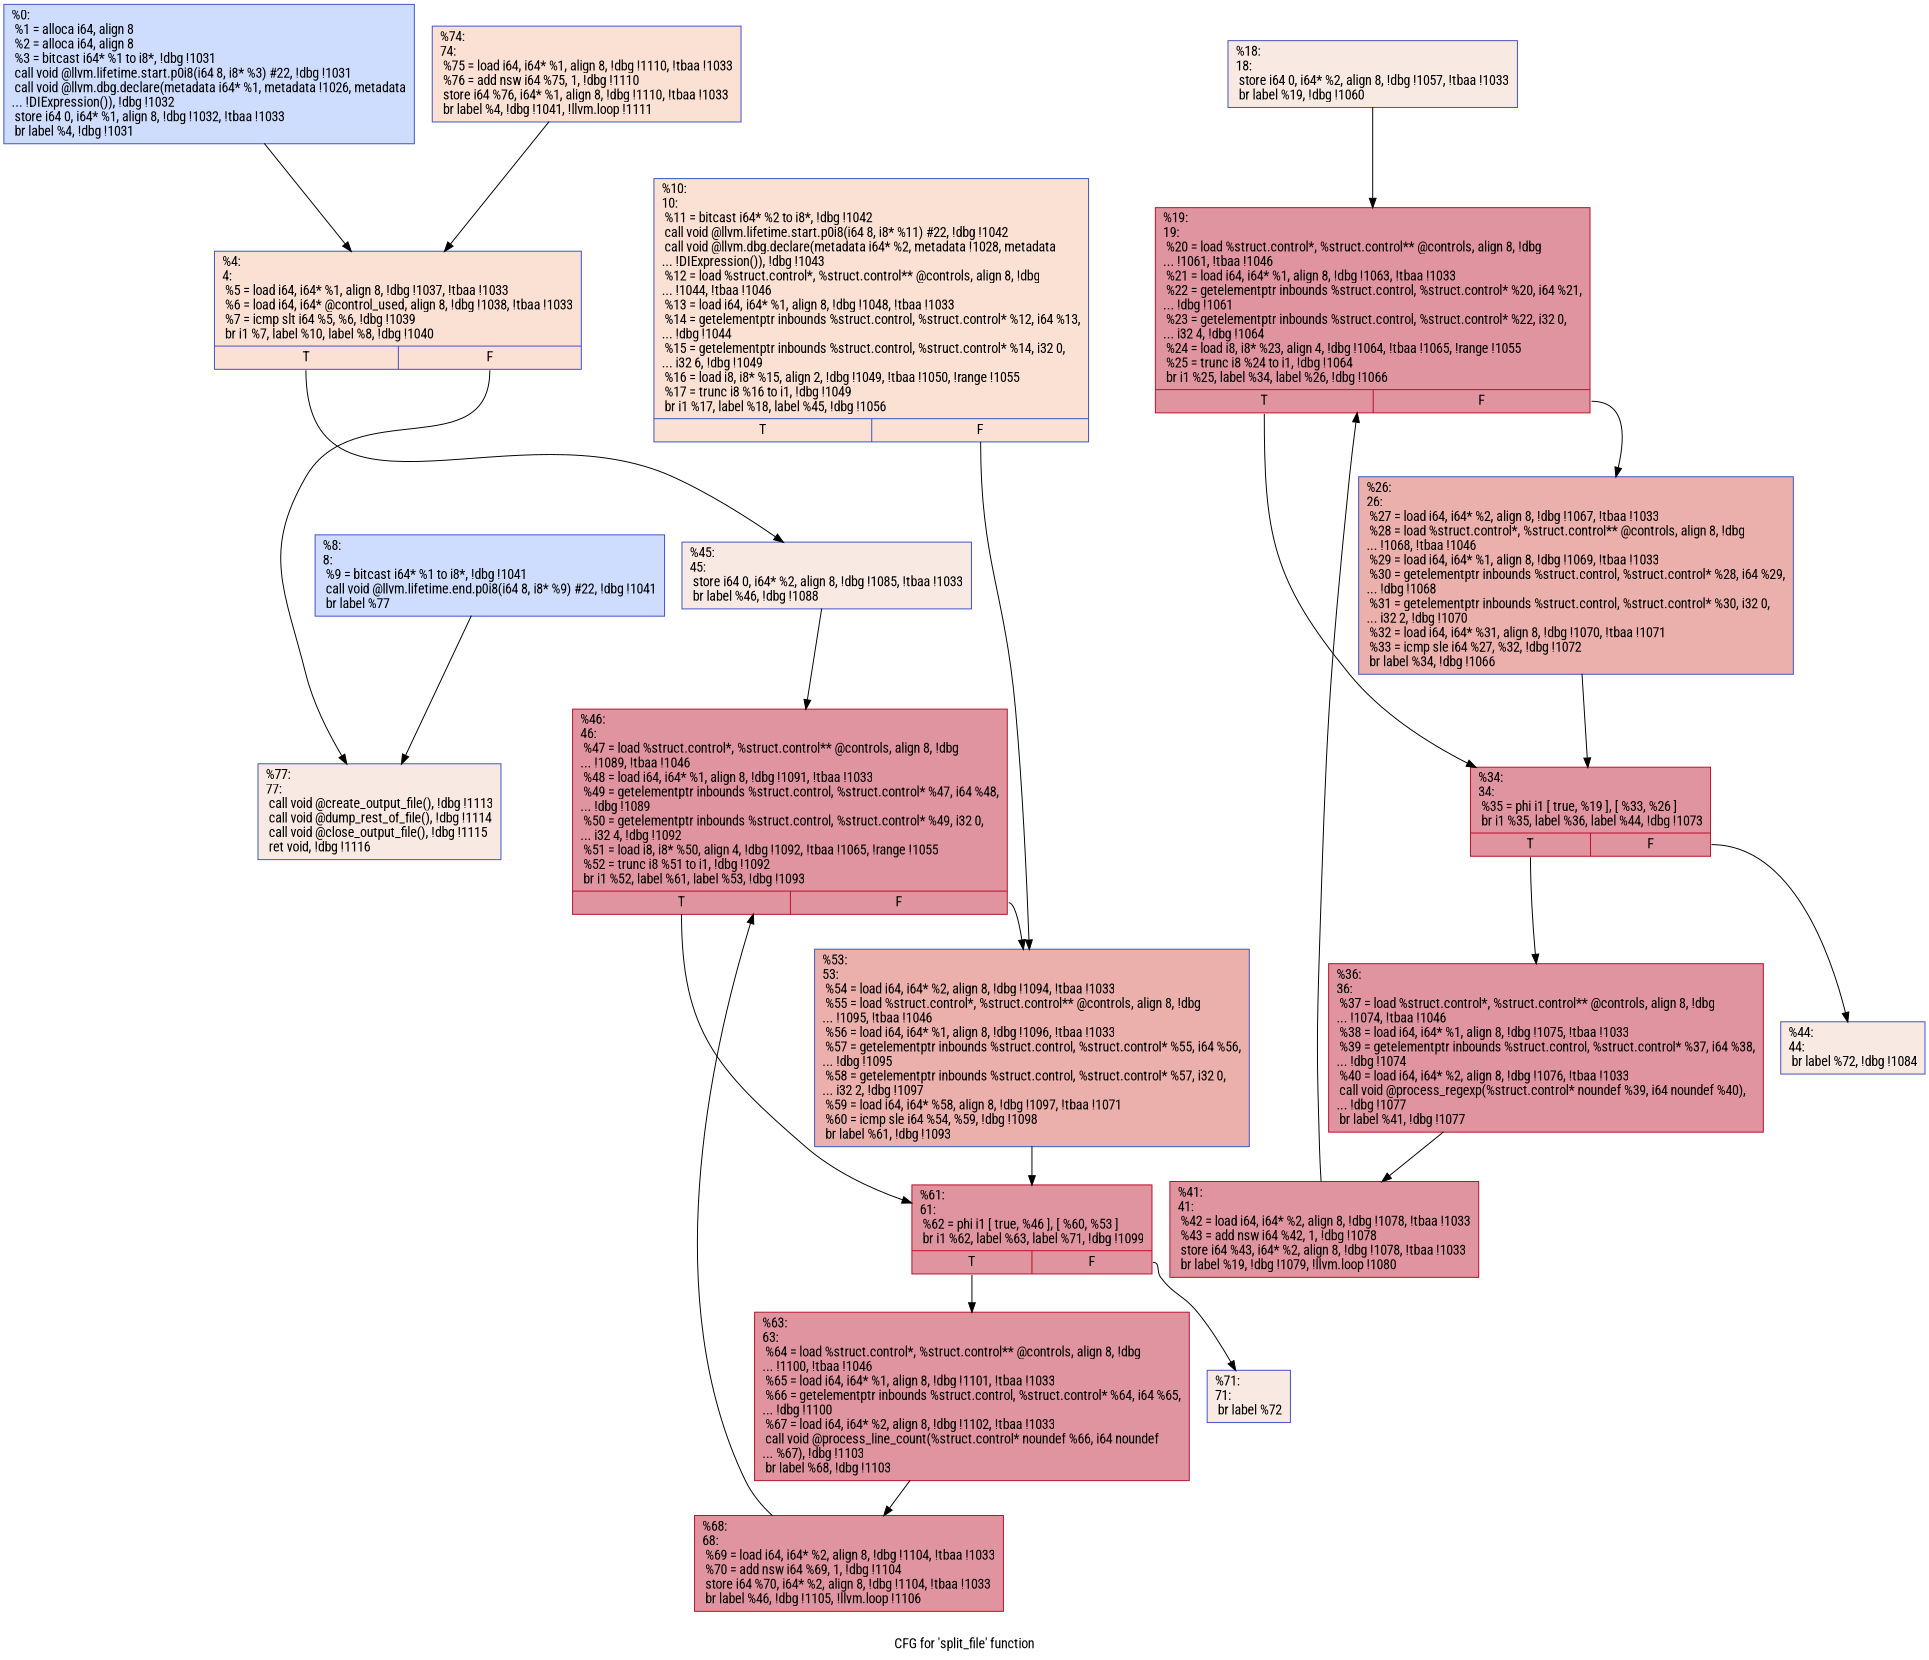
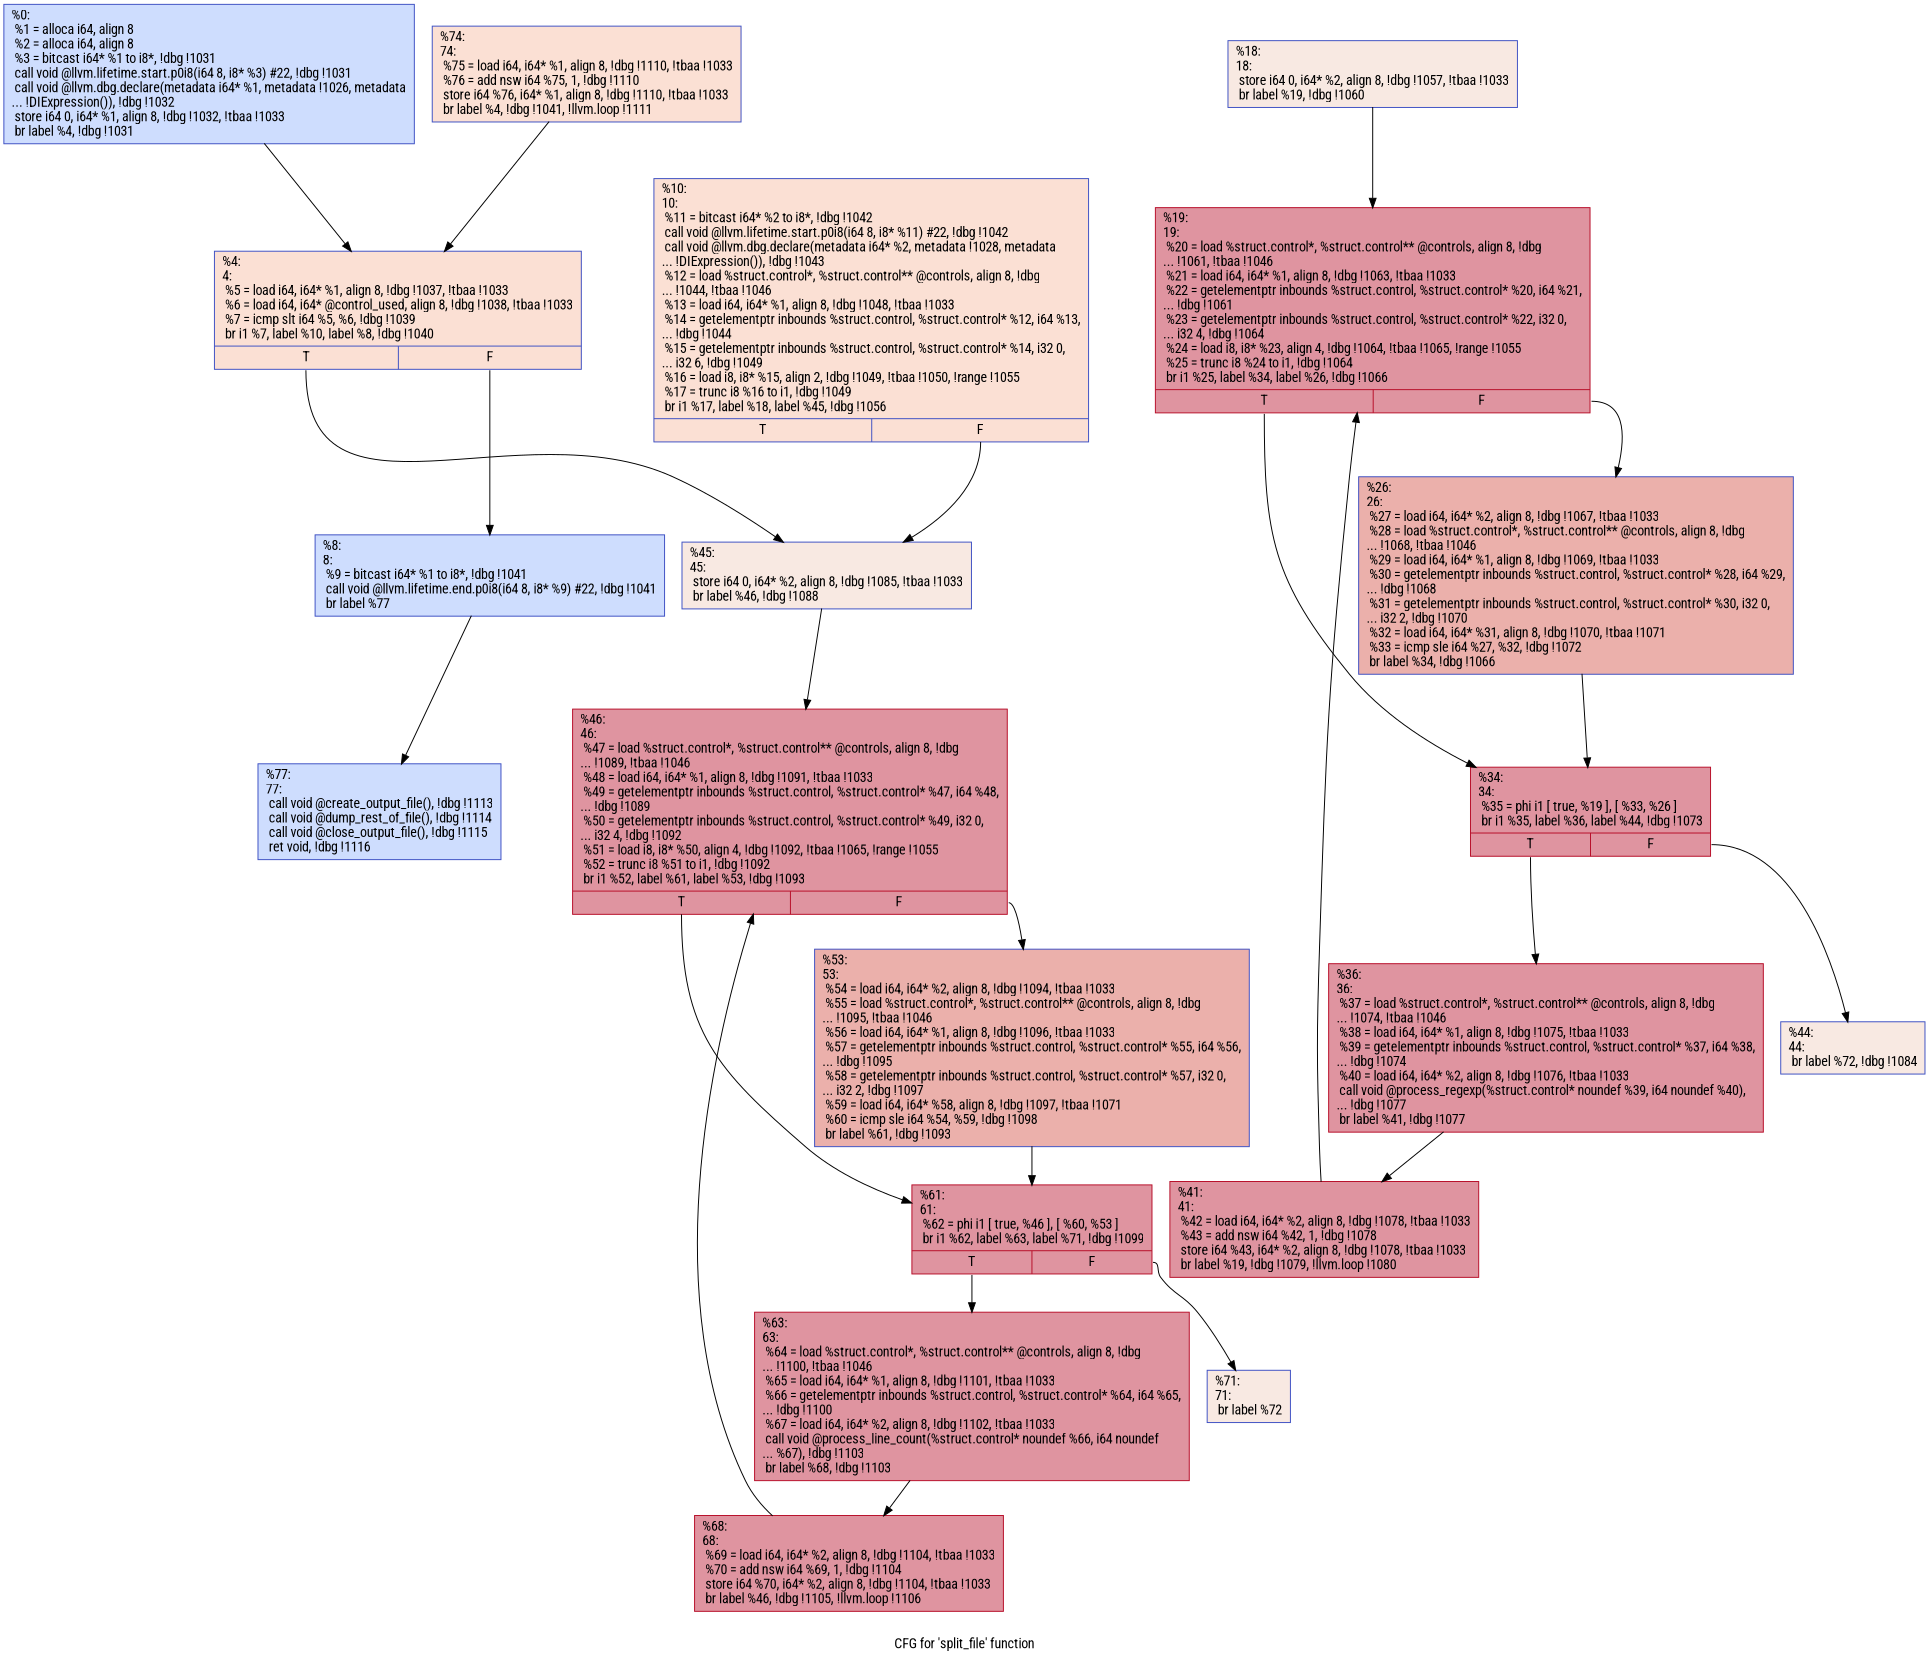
(292, 505) -> (490, 448)
(1013, 690) -> (959, 498)
(379, 812) -> (379, 812)
